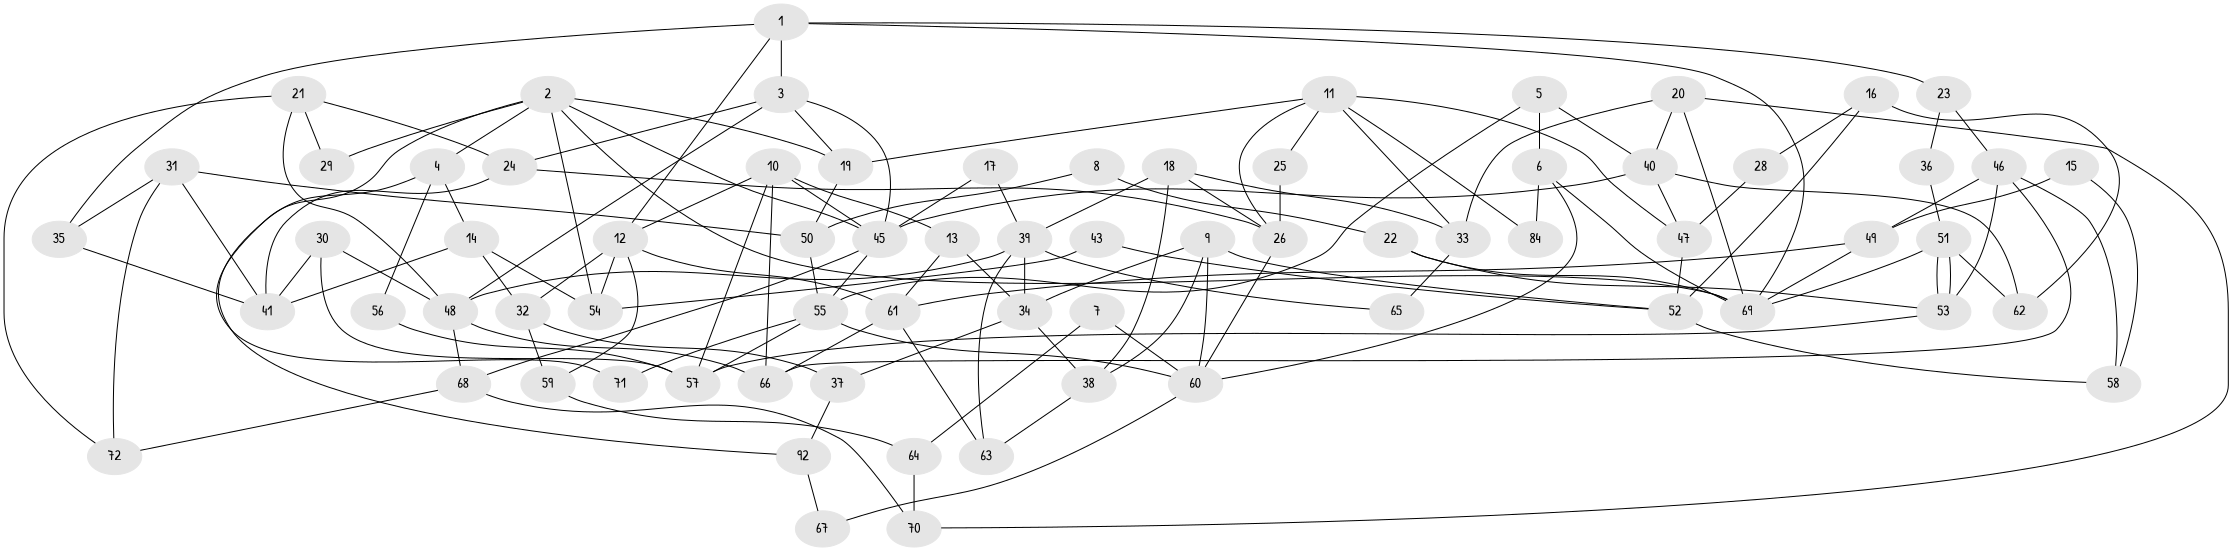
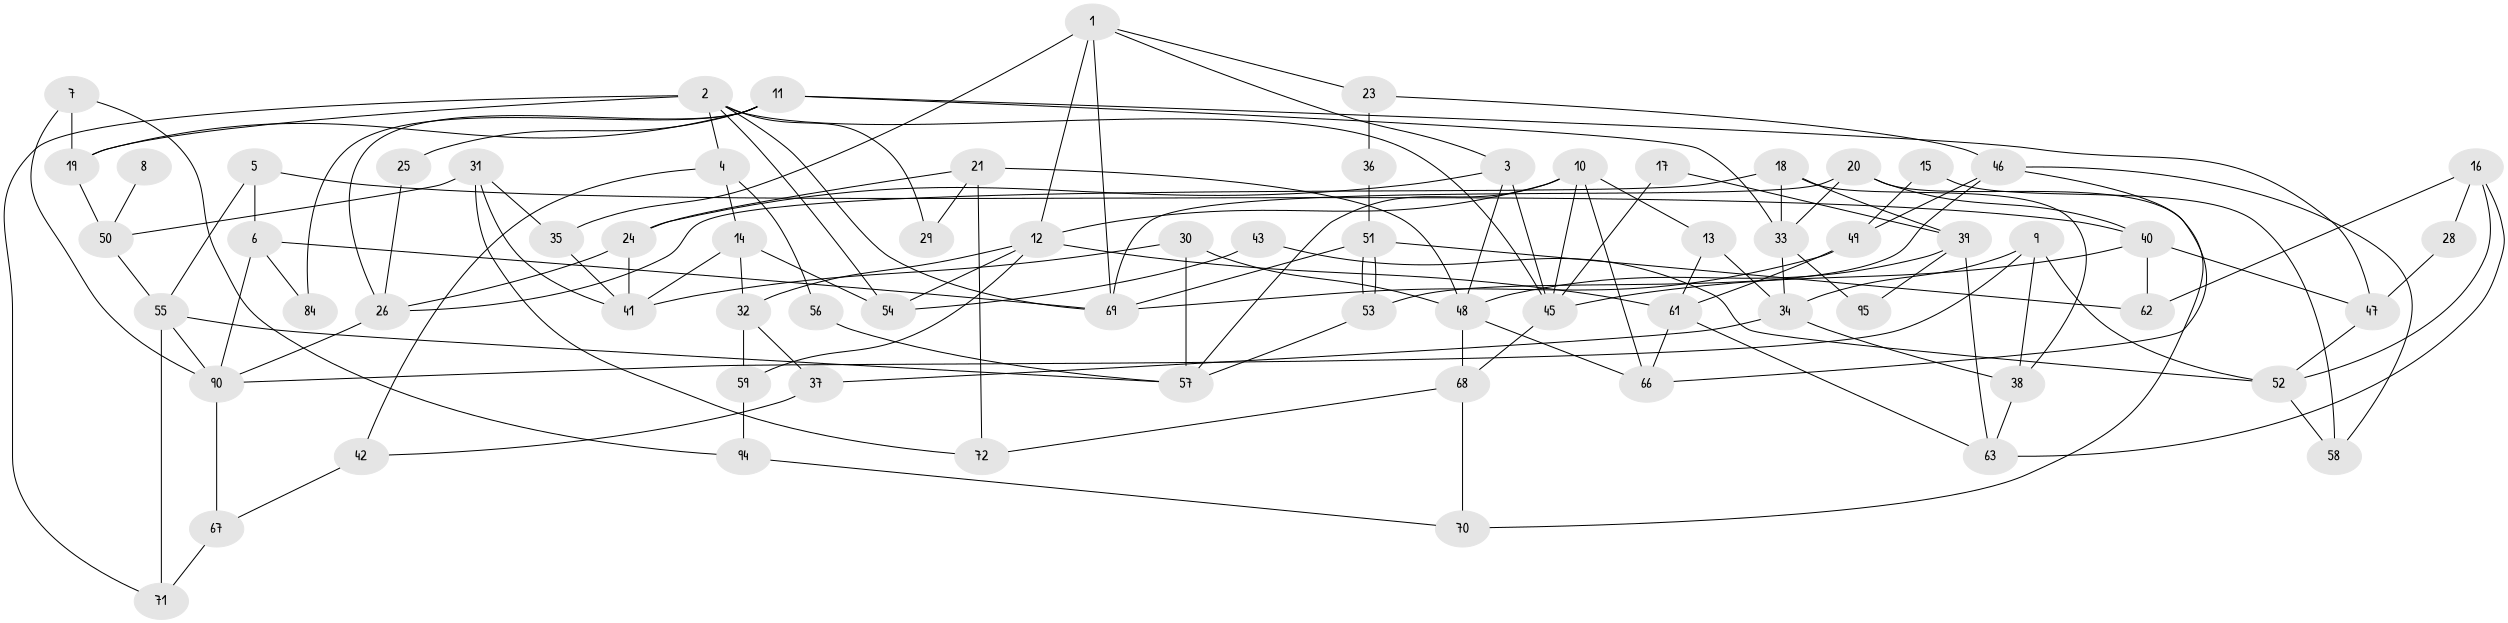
(814, 131) -> (72, 127)
(1391, 239) -> none
(857, 268) -> none
(1025, 274) -> (1783, 276)
(1397, 312) -> (1864, 312)
(1196, 384) -> (217, 384)
none -> (2327, 405)
(803, 457) -> (361, 457)
(914, 457) -> (744, 457)
none -> (189, 565)
